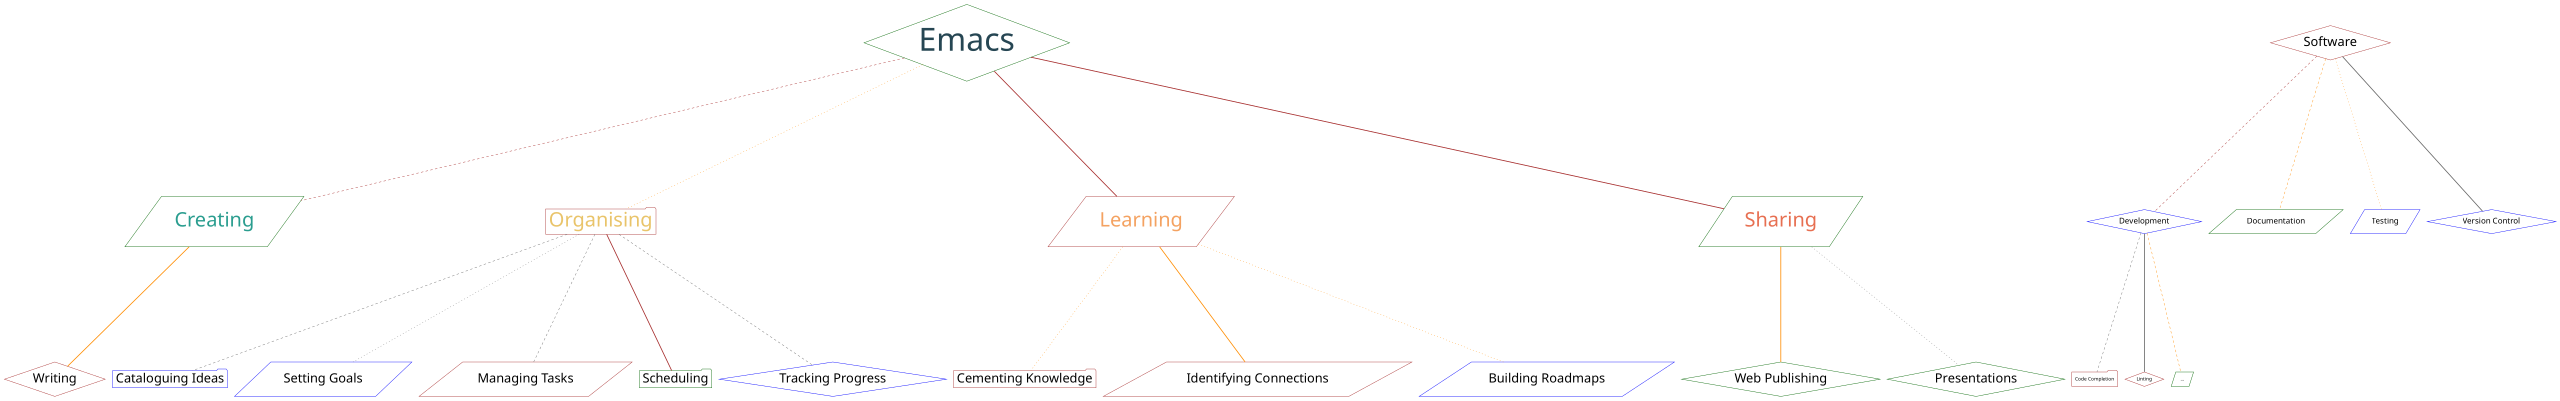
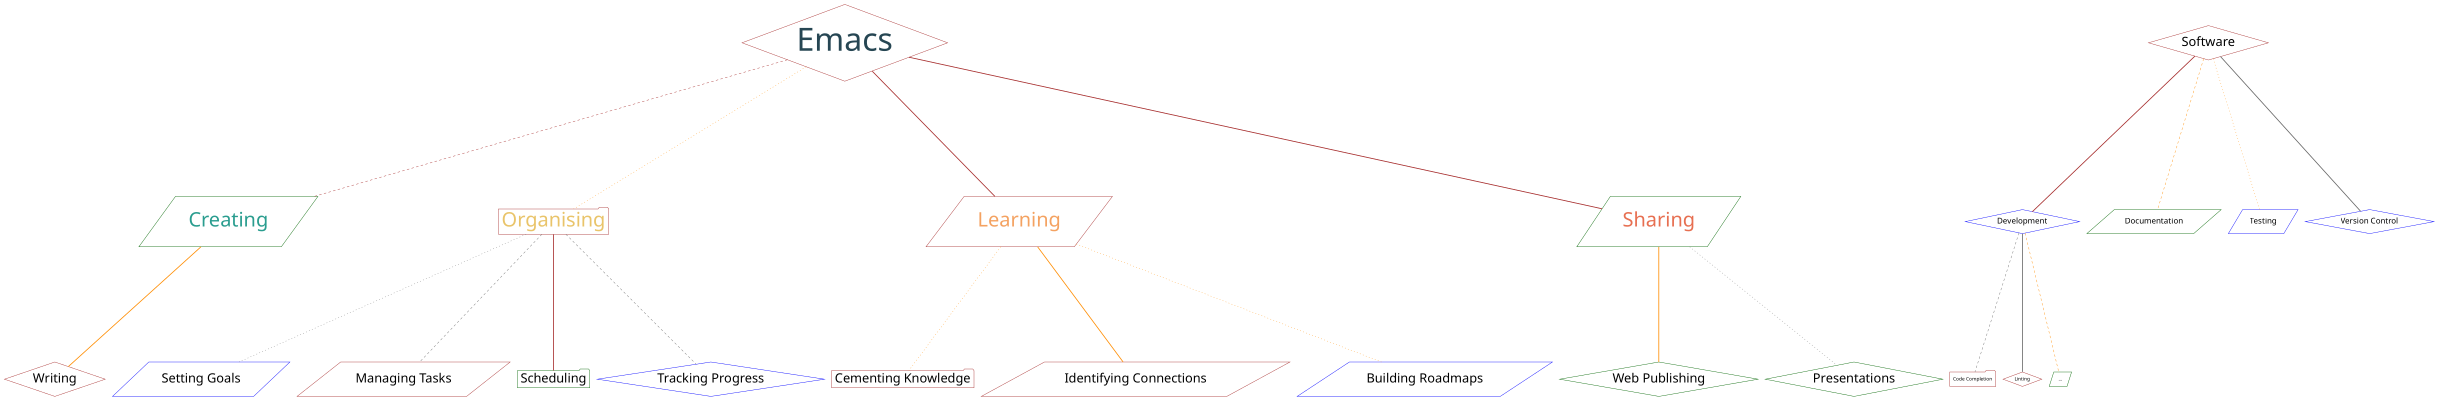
(967, 43) -> (845, 43)
(2236, 134) -> (2114, 134)
(170, 379) -> none
